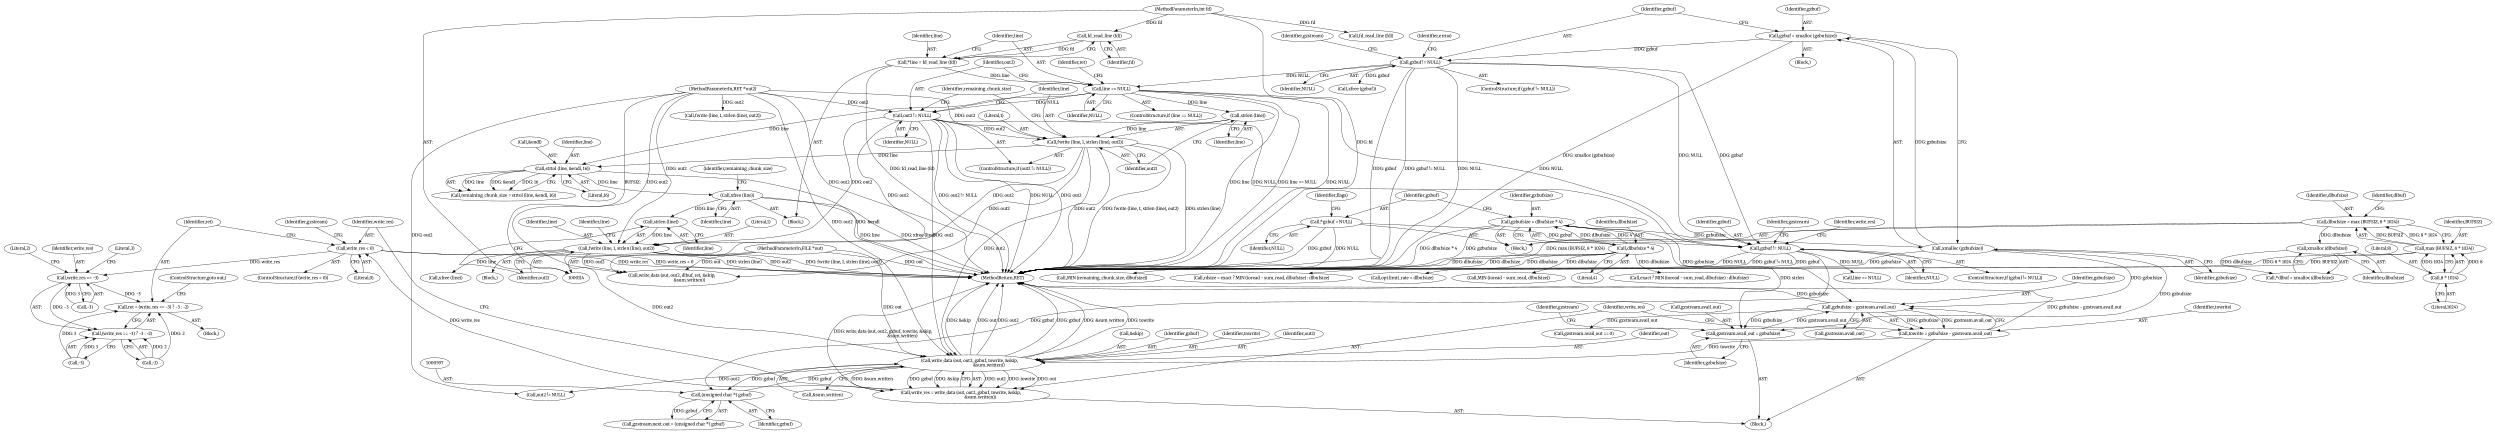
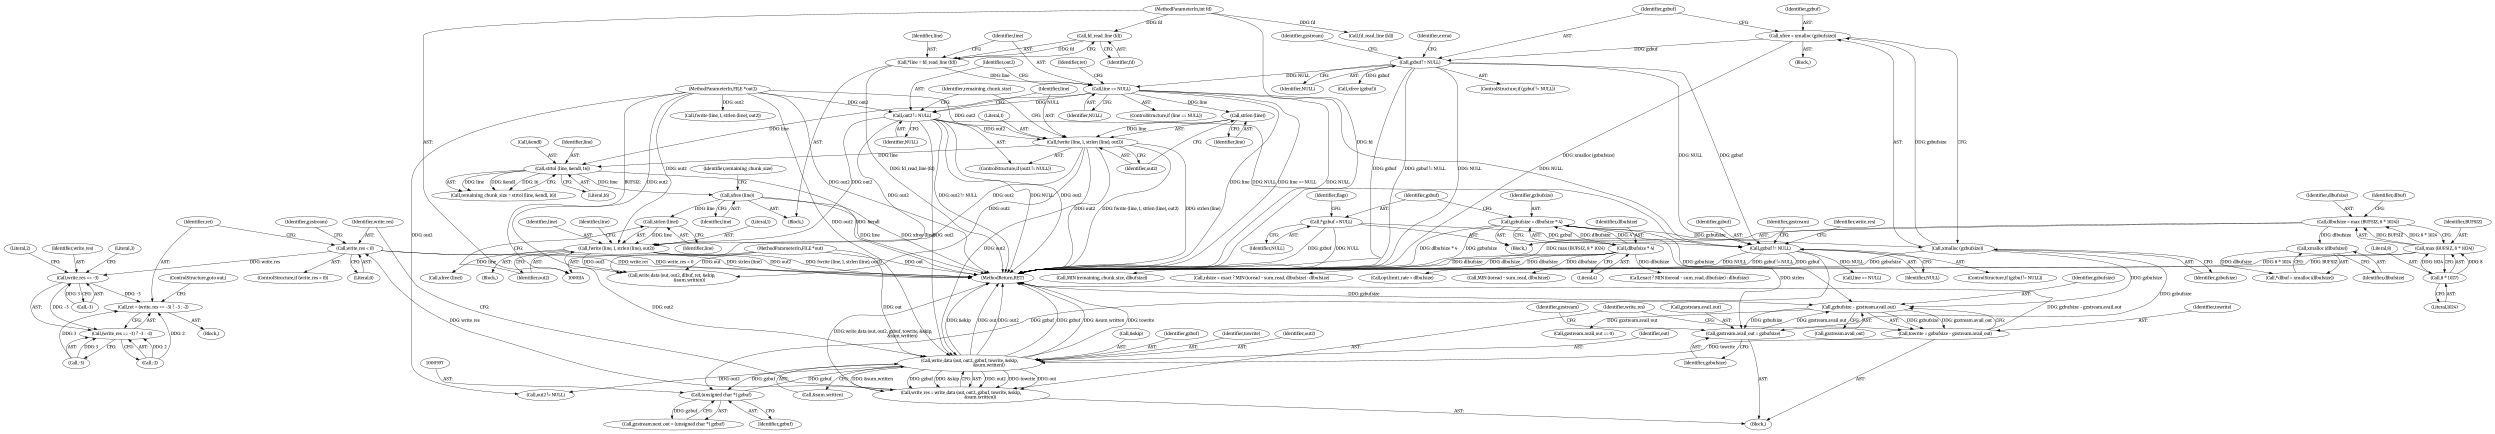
(1803, 36) -> (1803, 36)
(723, 89) -> (723, 89)
(2445, 278) -> (2445, 278)
(1285, 289) -> (1414, 297)
